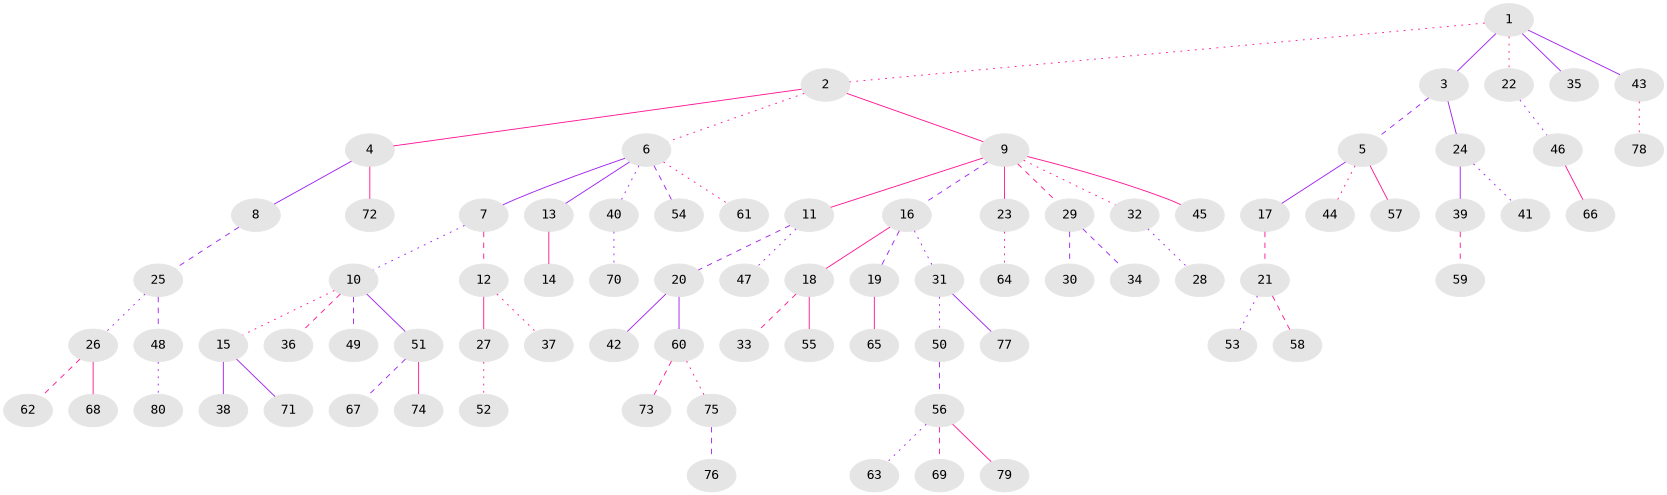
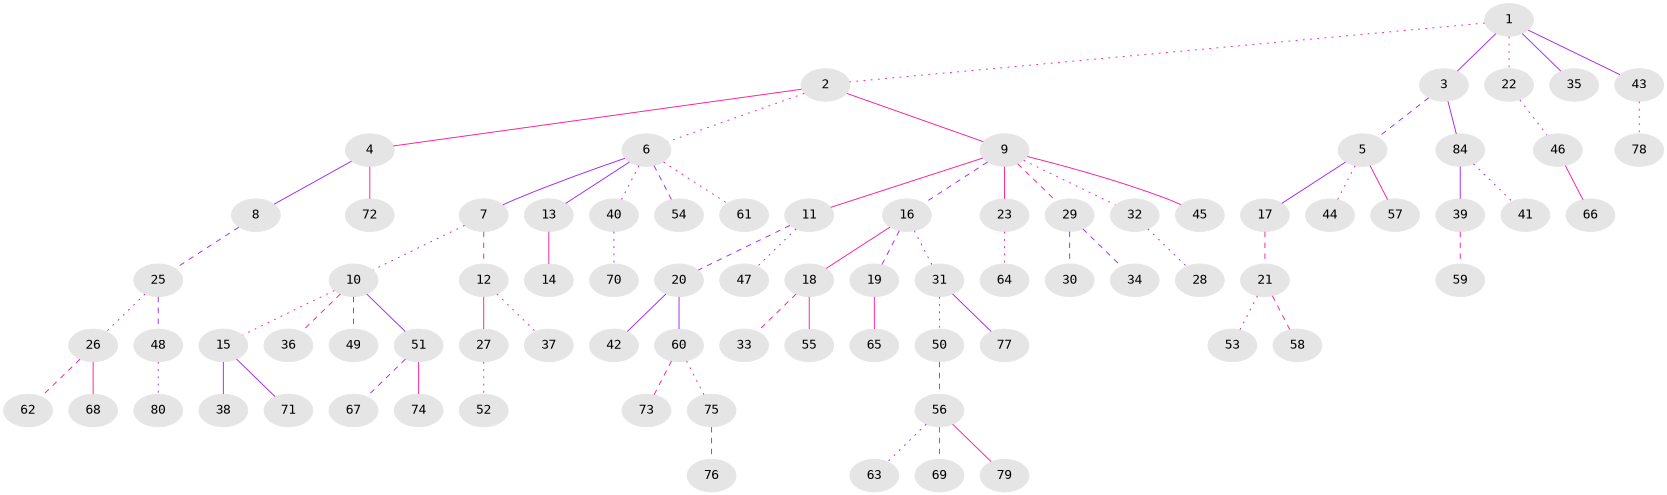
(1460, 150) -> (1460, 150)
